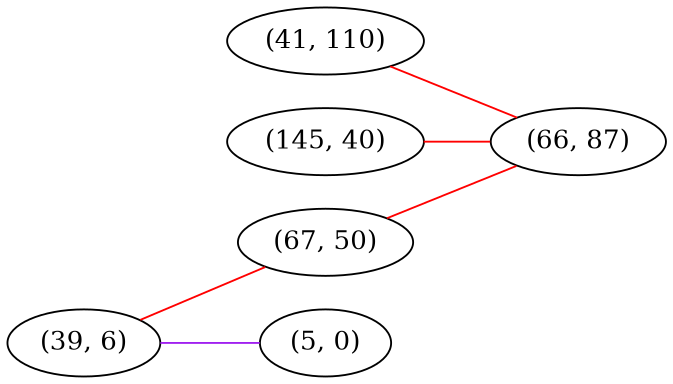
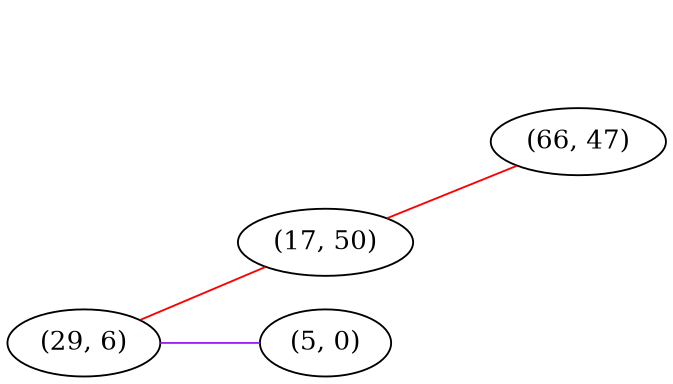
(326, 41) -> none
(326, 142) -> none
(578, 142) -> (578, 142)
(326, 242) -> (326, 242)
(84, 343) -> (84, 343)
